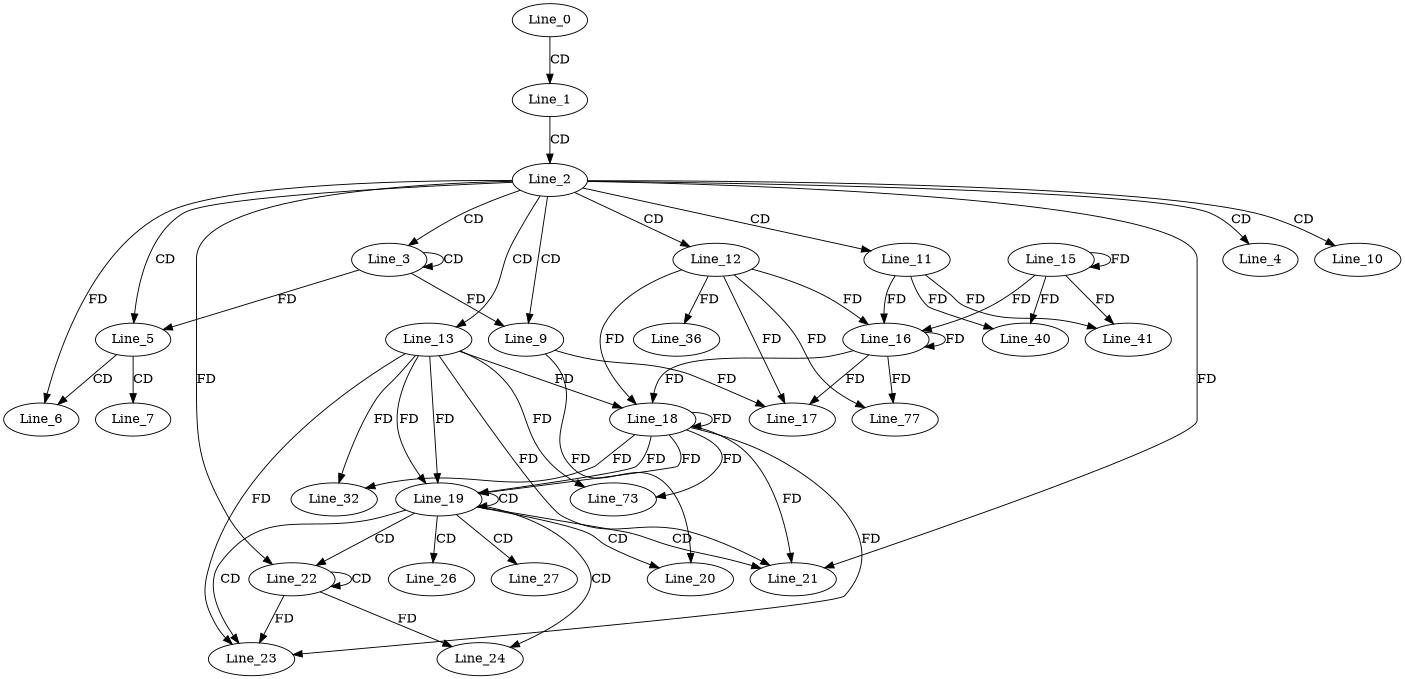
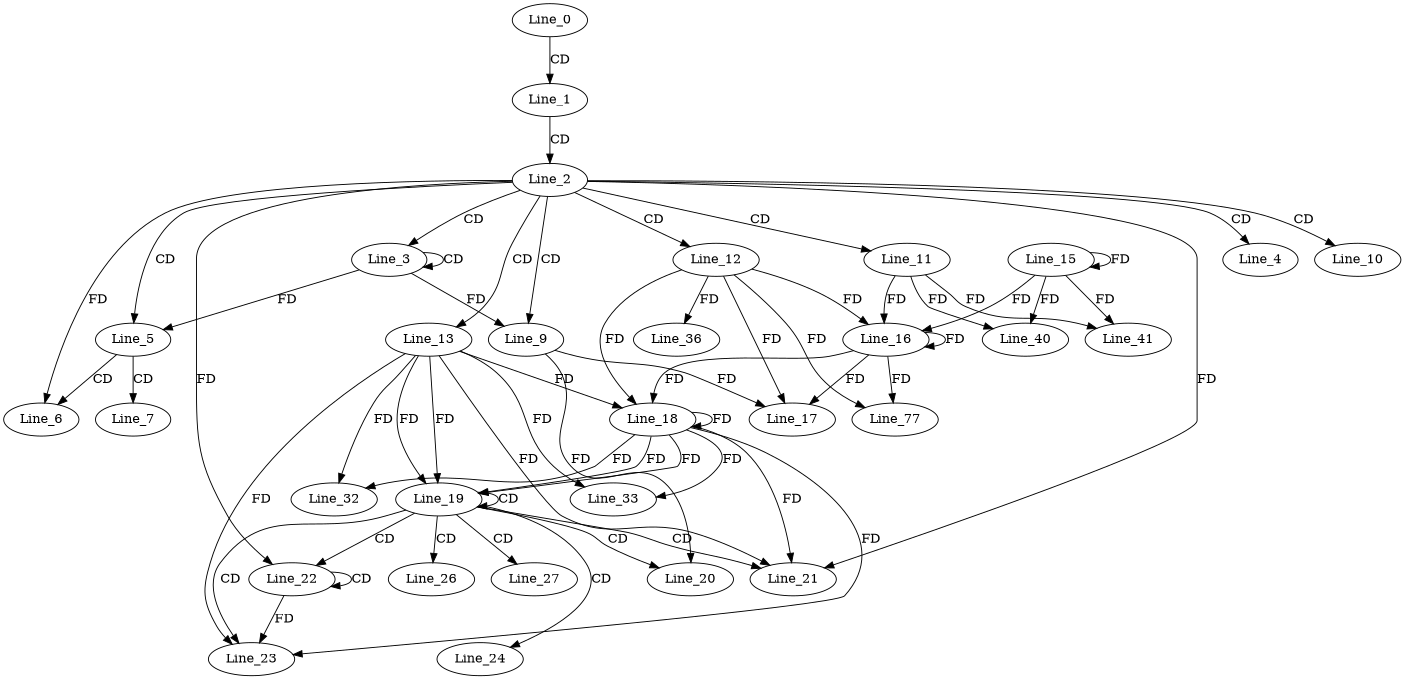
(613, 499) -> (613, 499)
(382, 617) -> none
